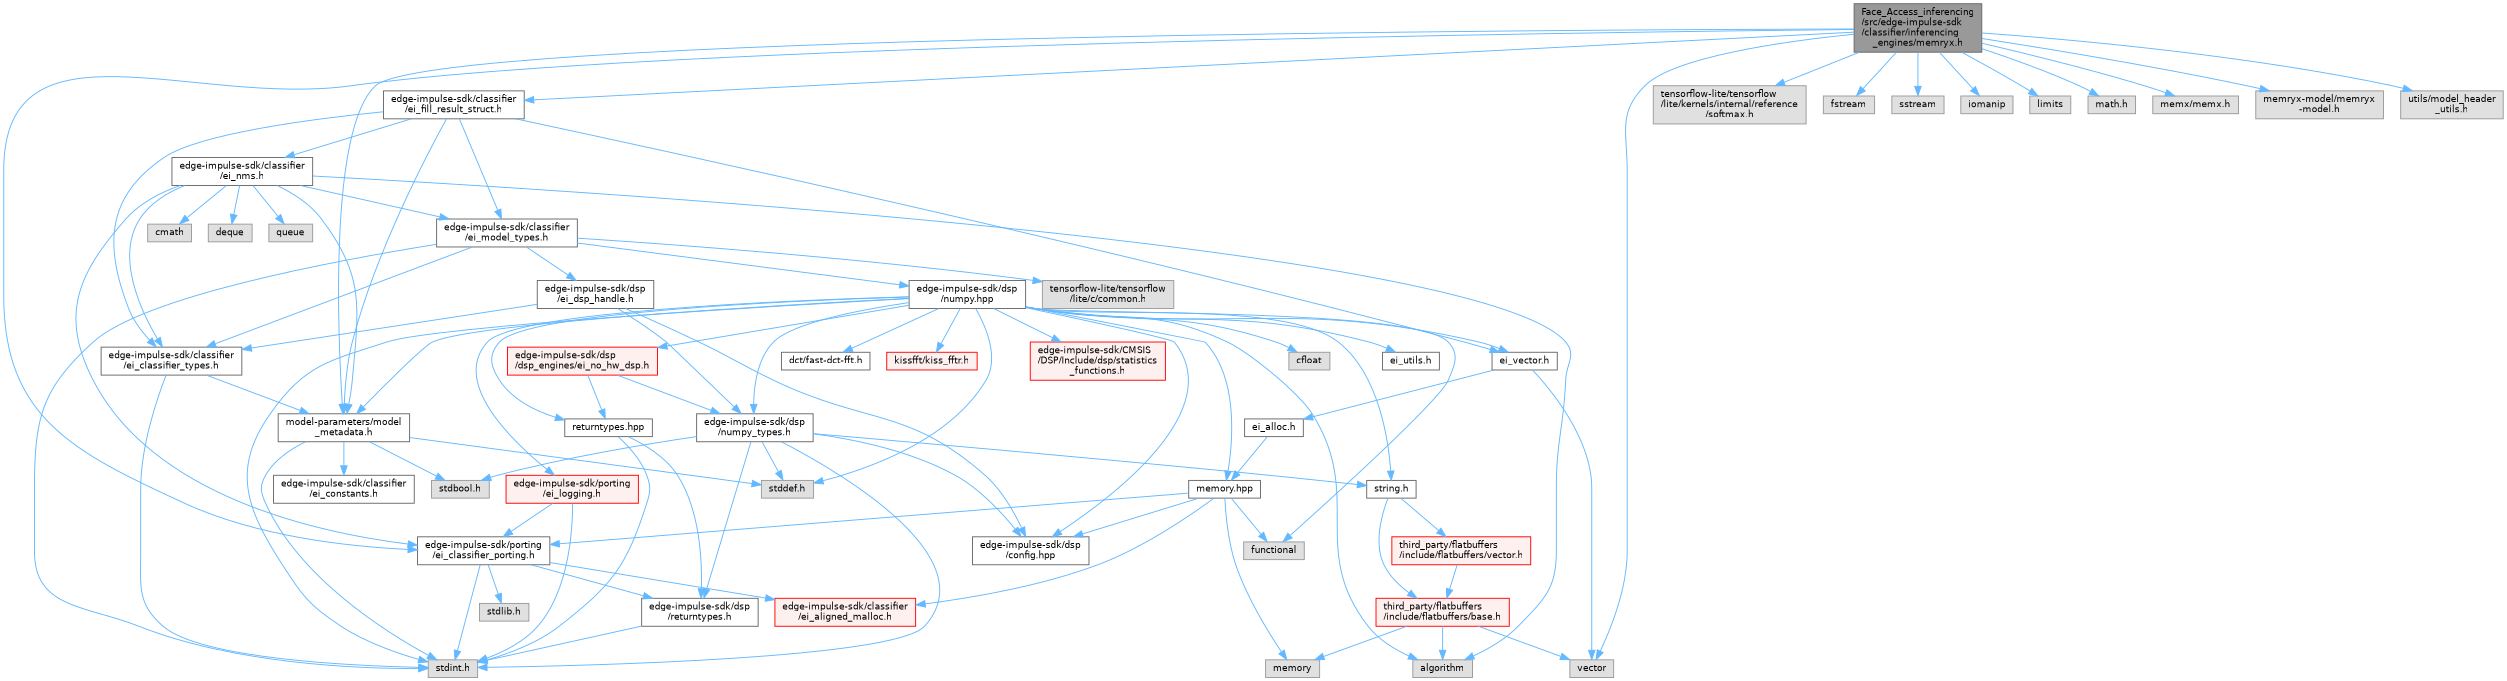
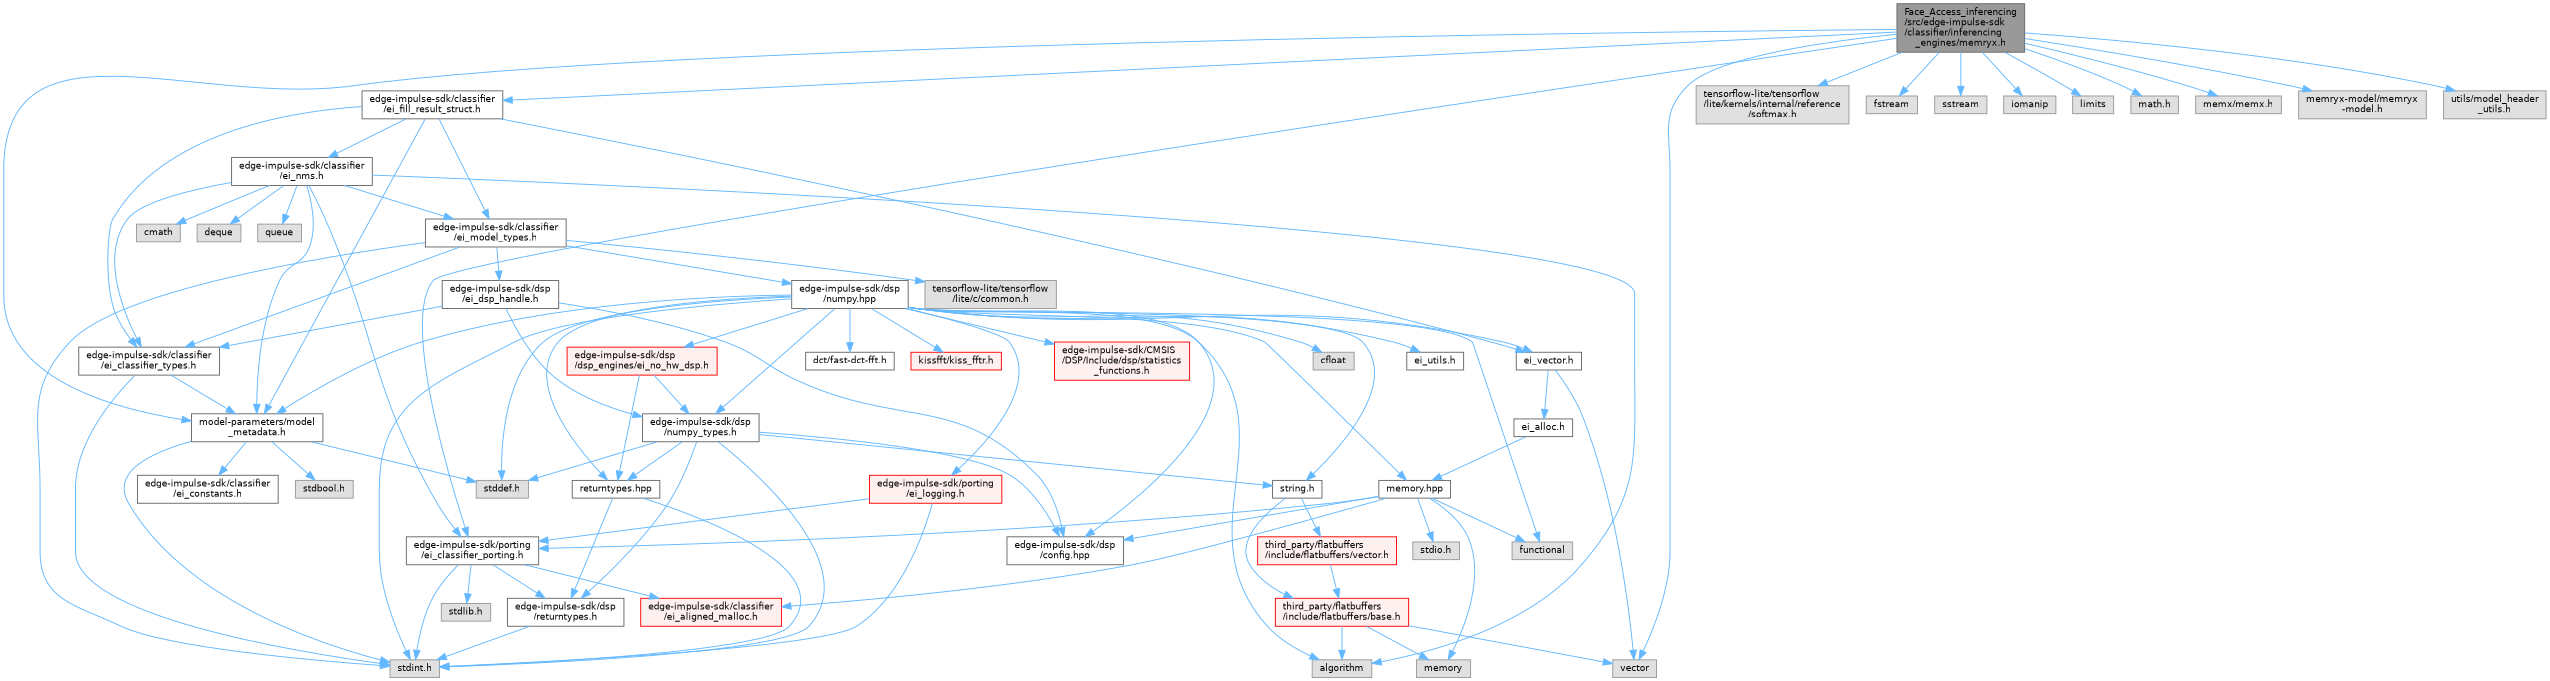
(593, 454) -> (659, 458)
none -> (1436, 551)
